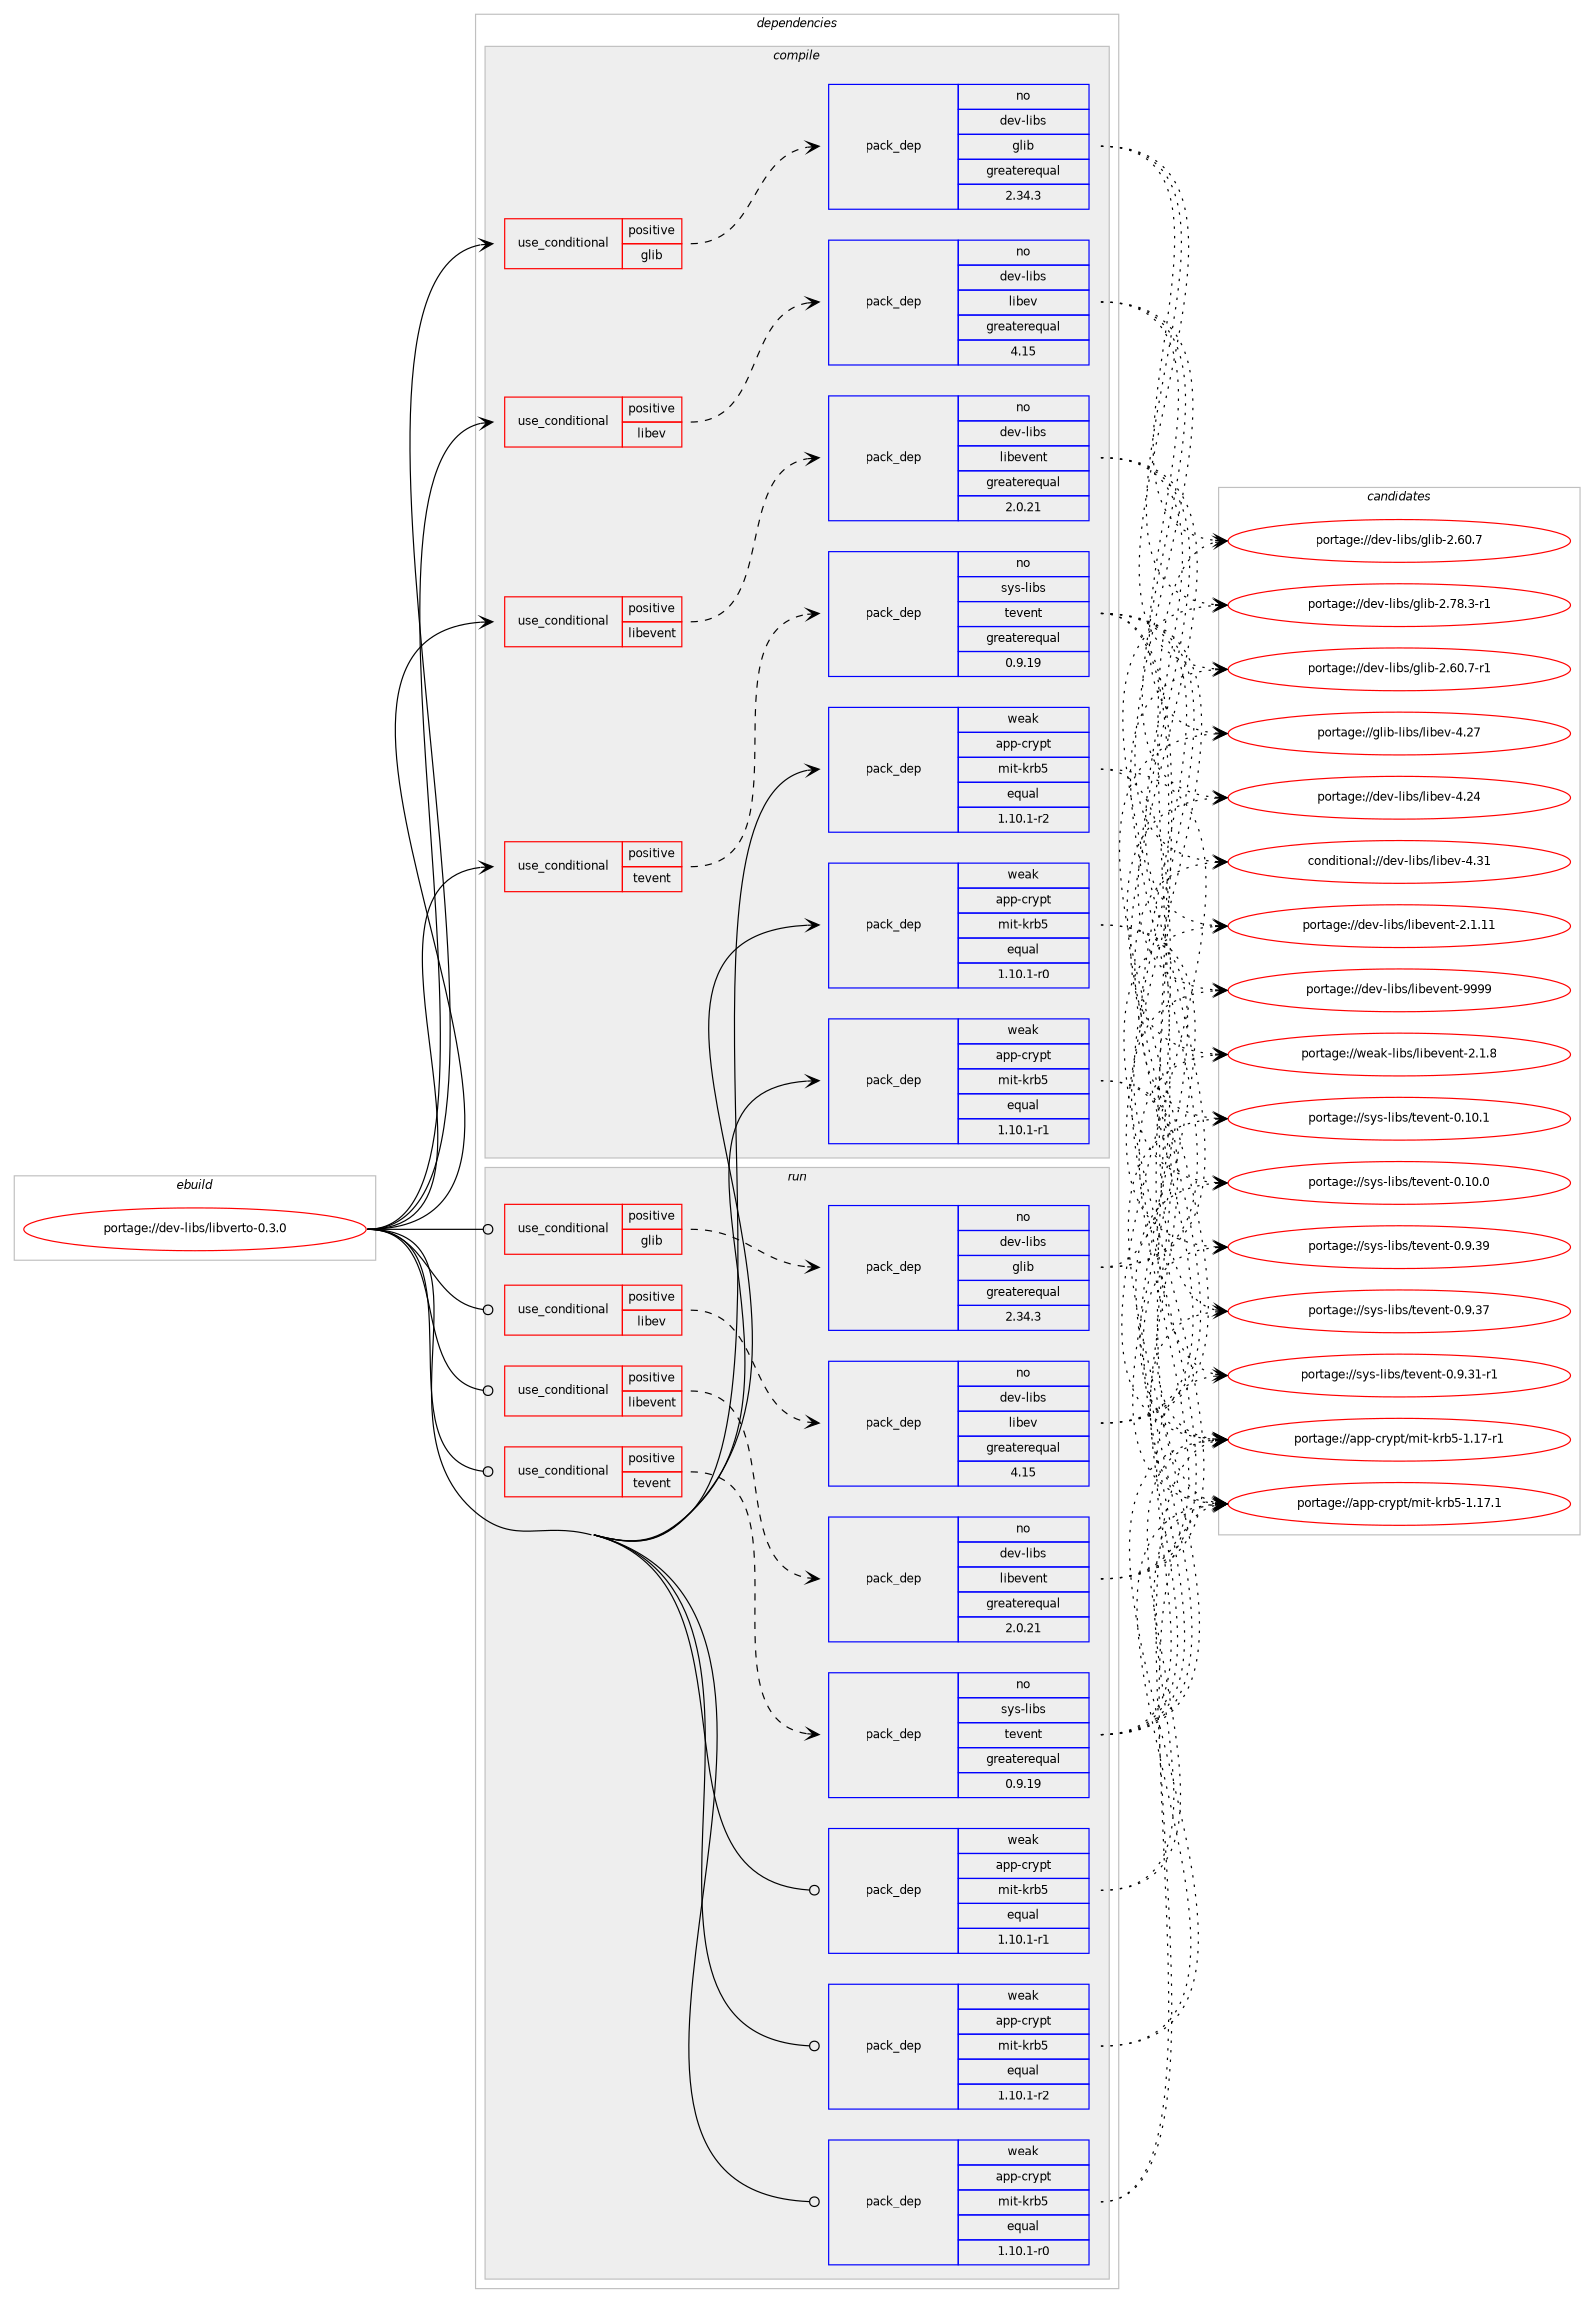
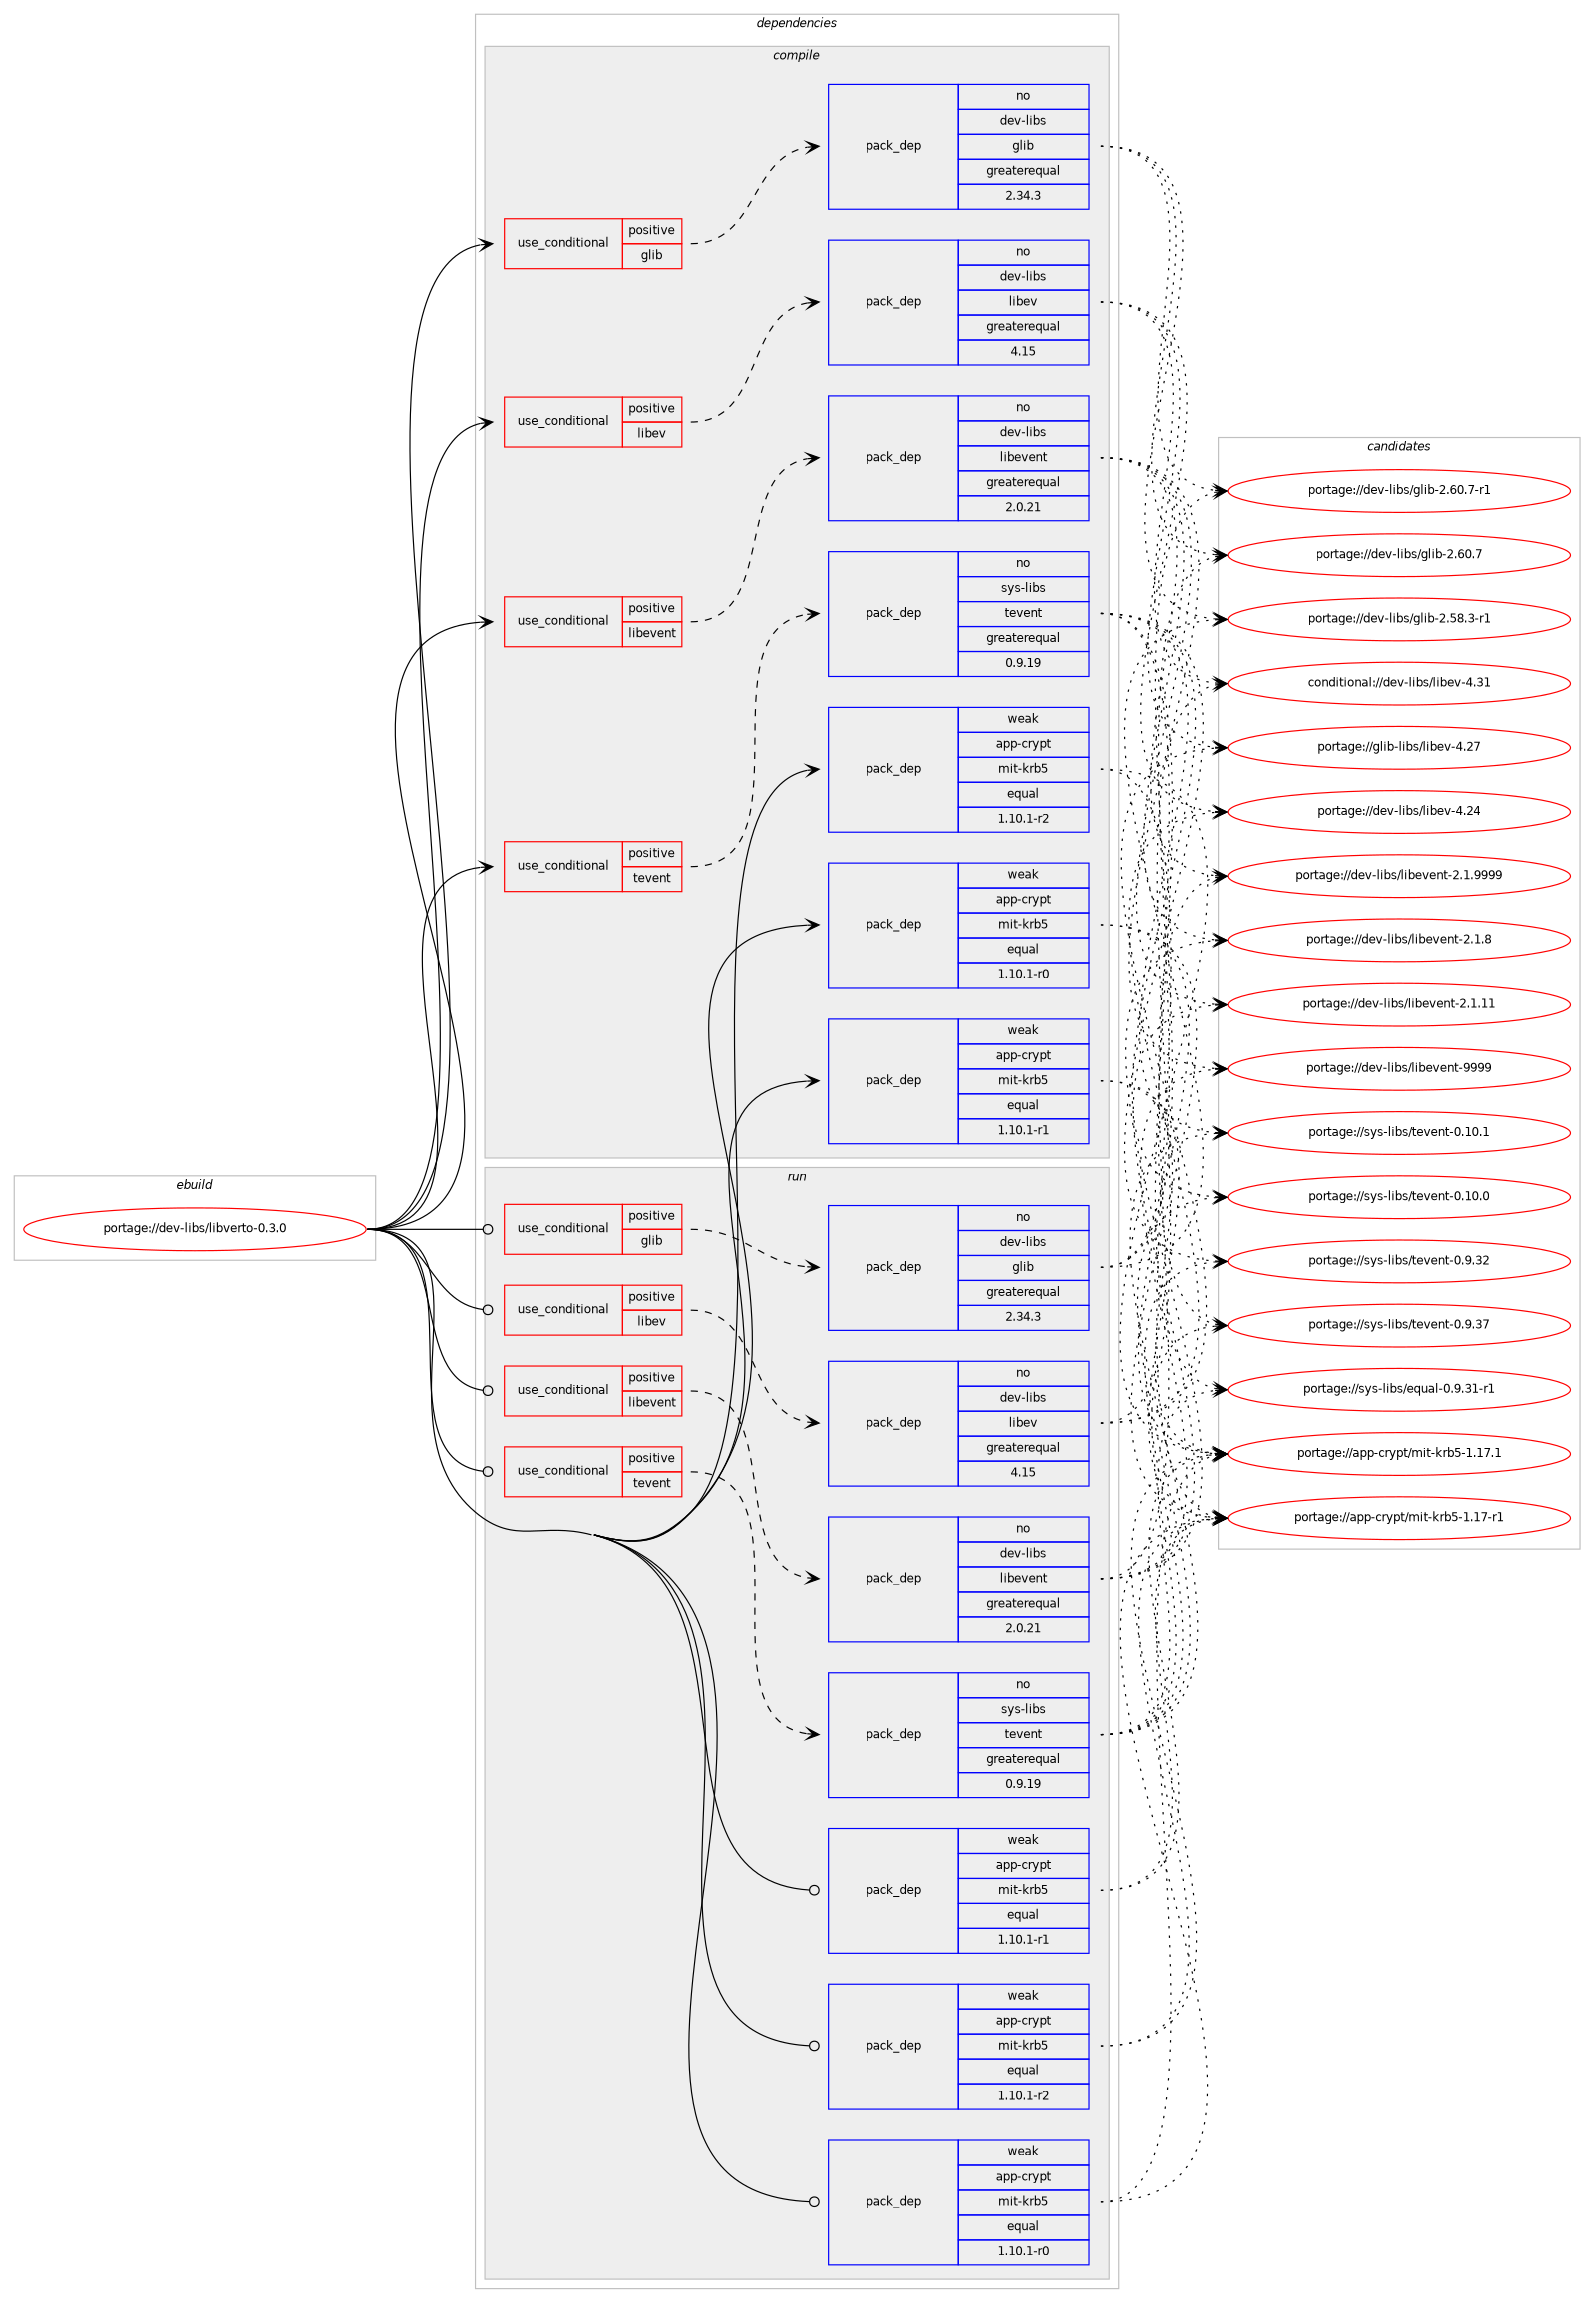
(1399, 605) -> (1399, 619)
none -> (1399, 876)
(1399, 1055) -> (1399, 940)
(1399, 1247) -> (1399, 1261)
(1399, 1376) -> (1399, 1390)
